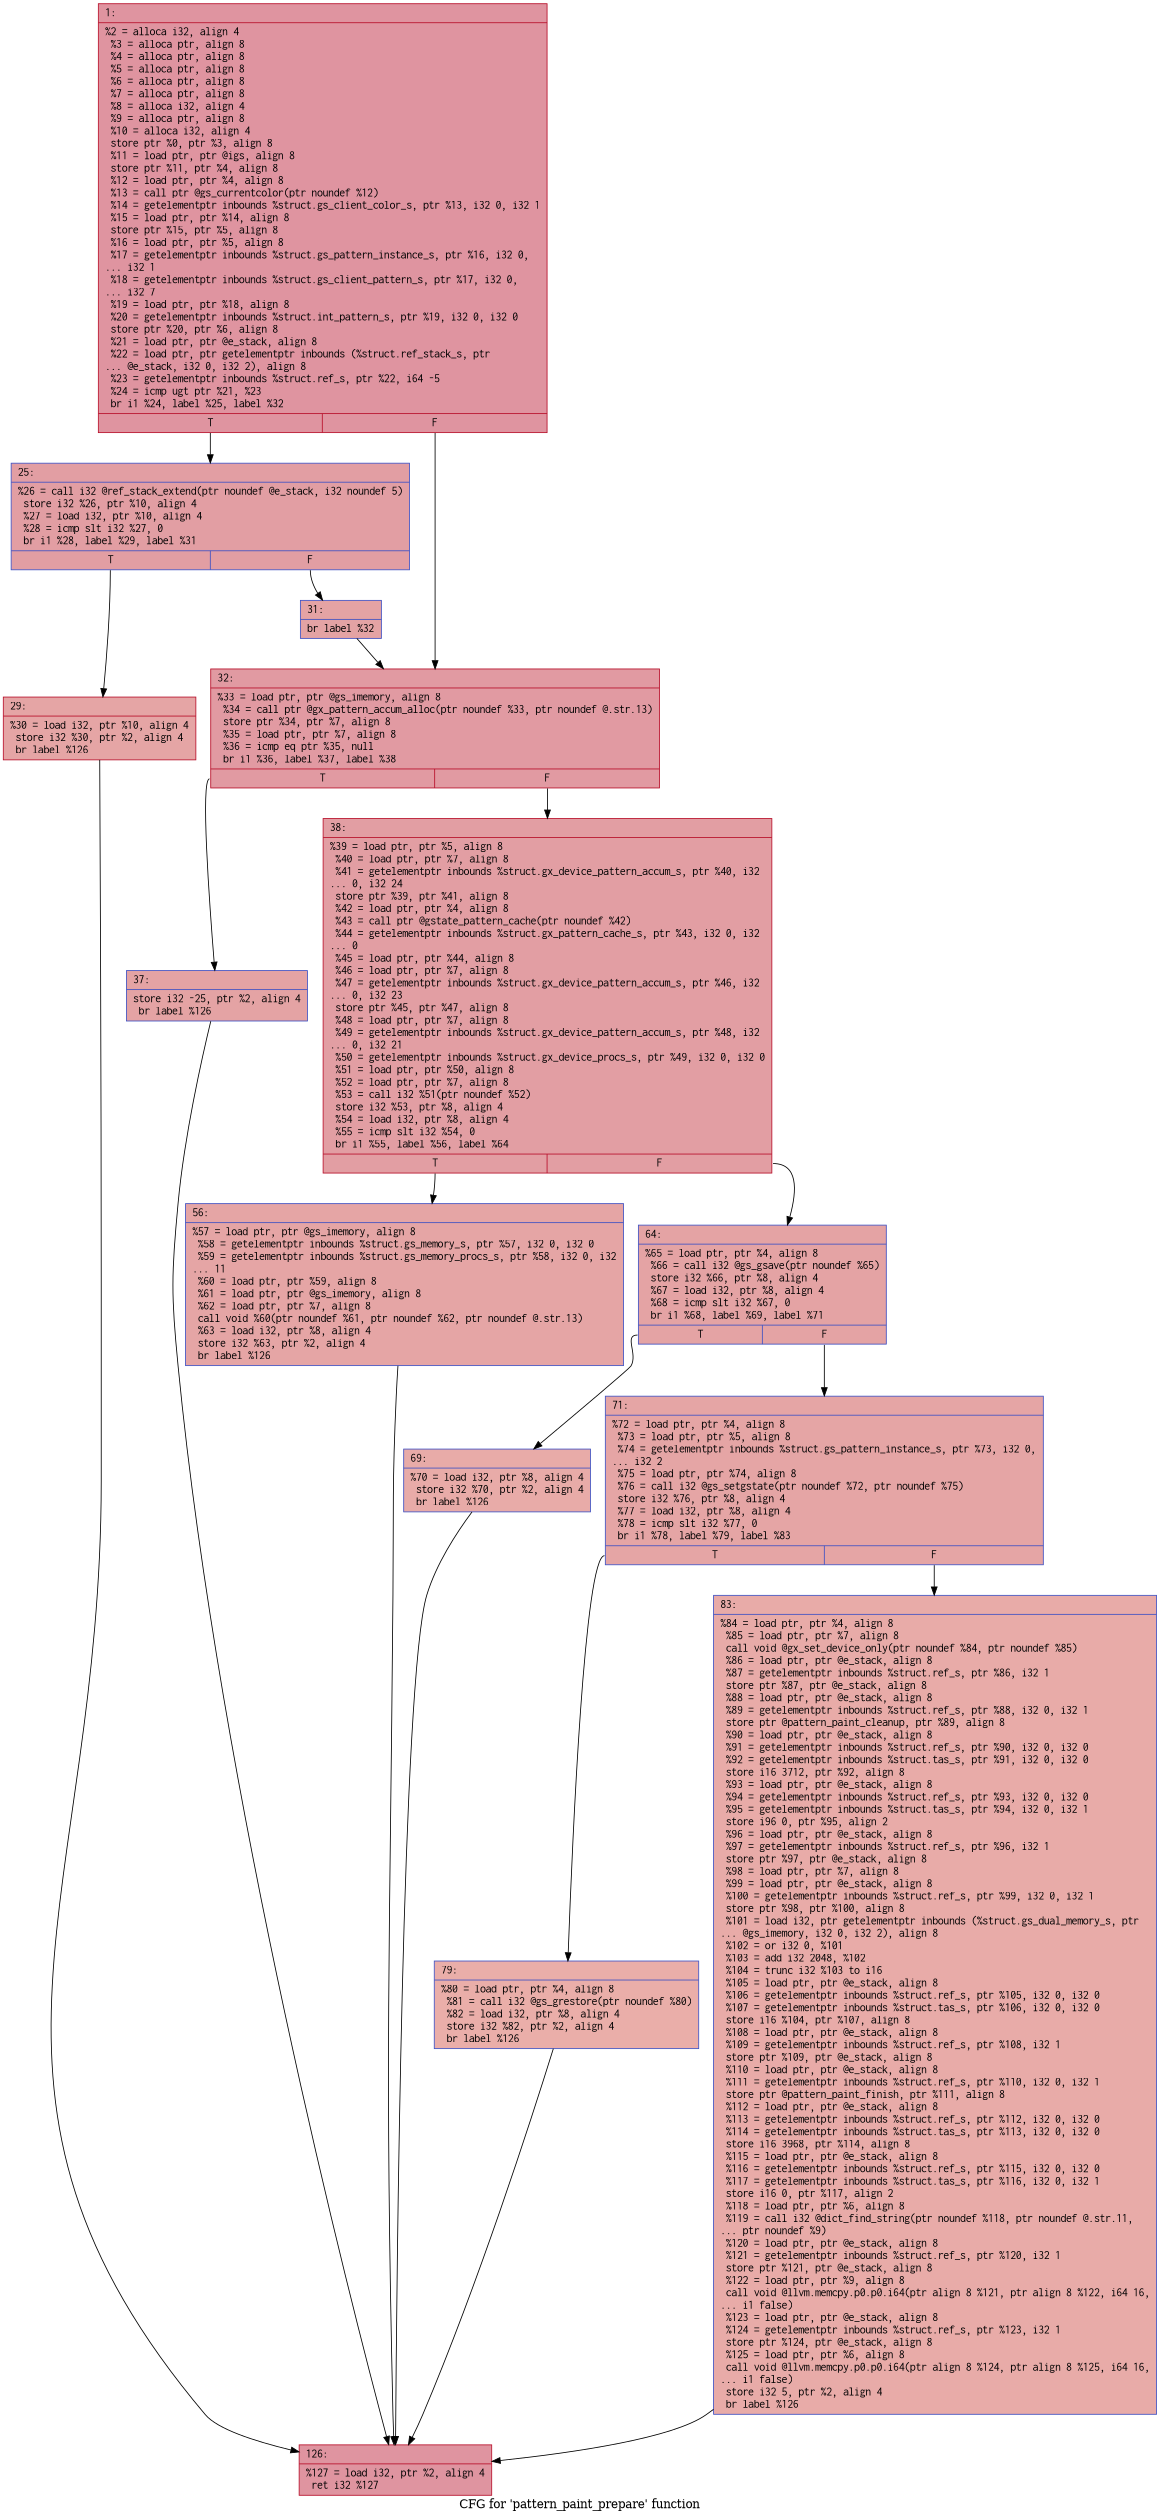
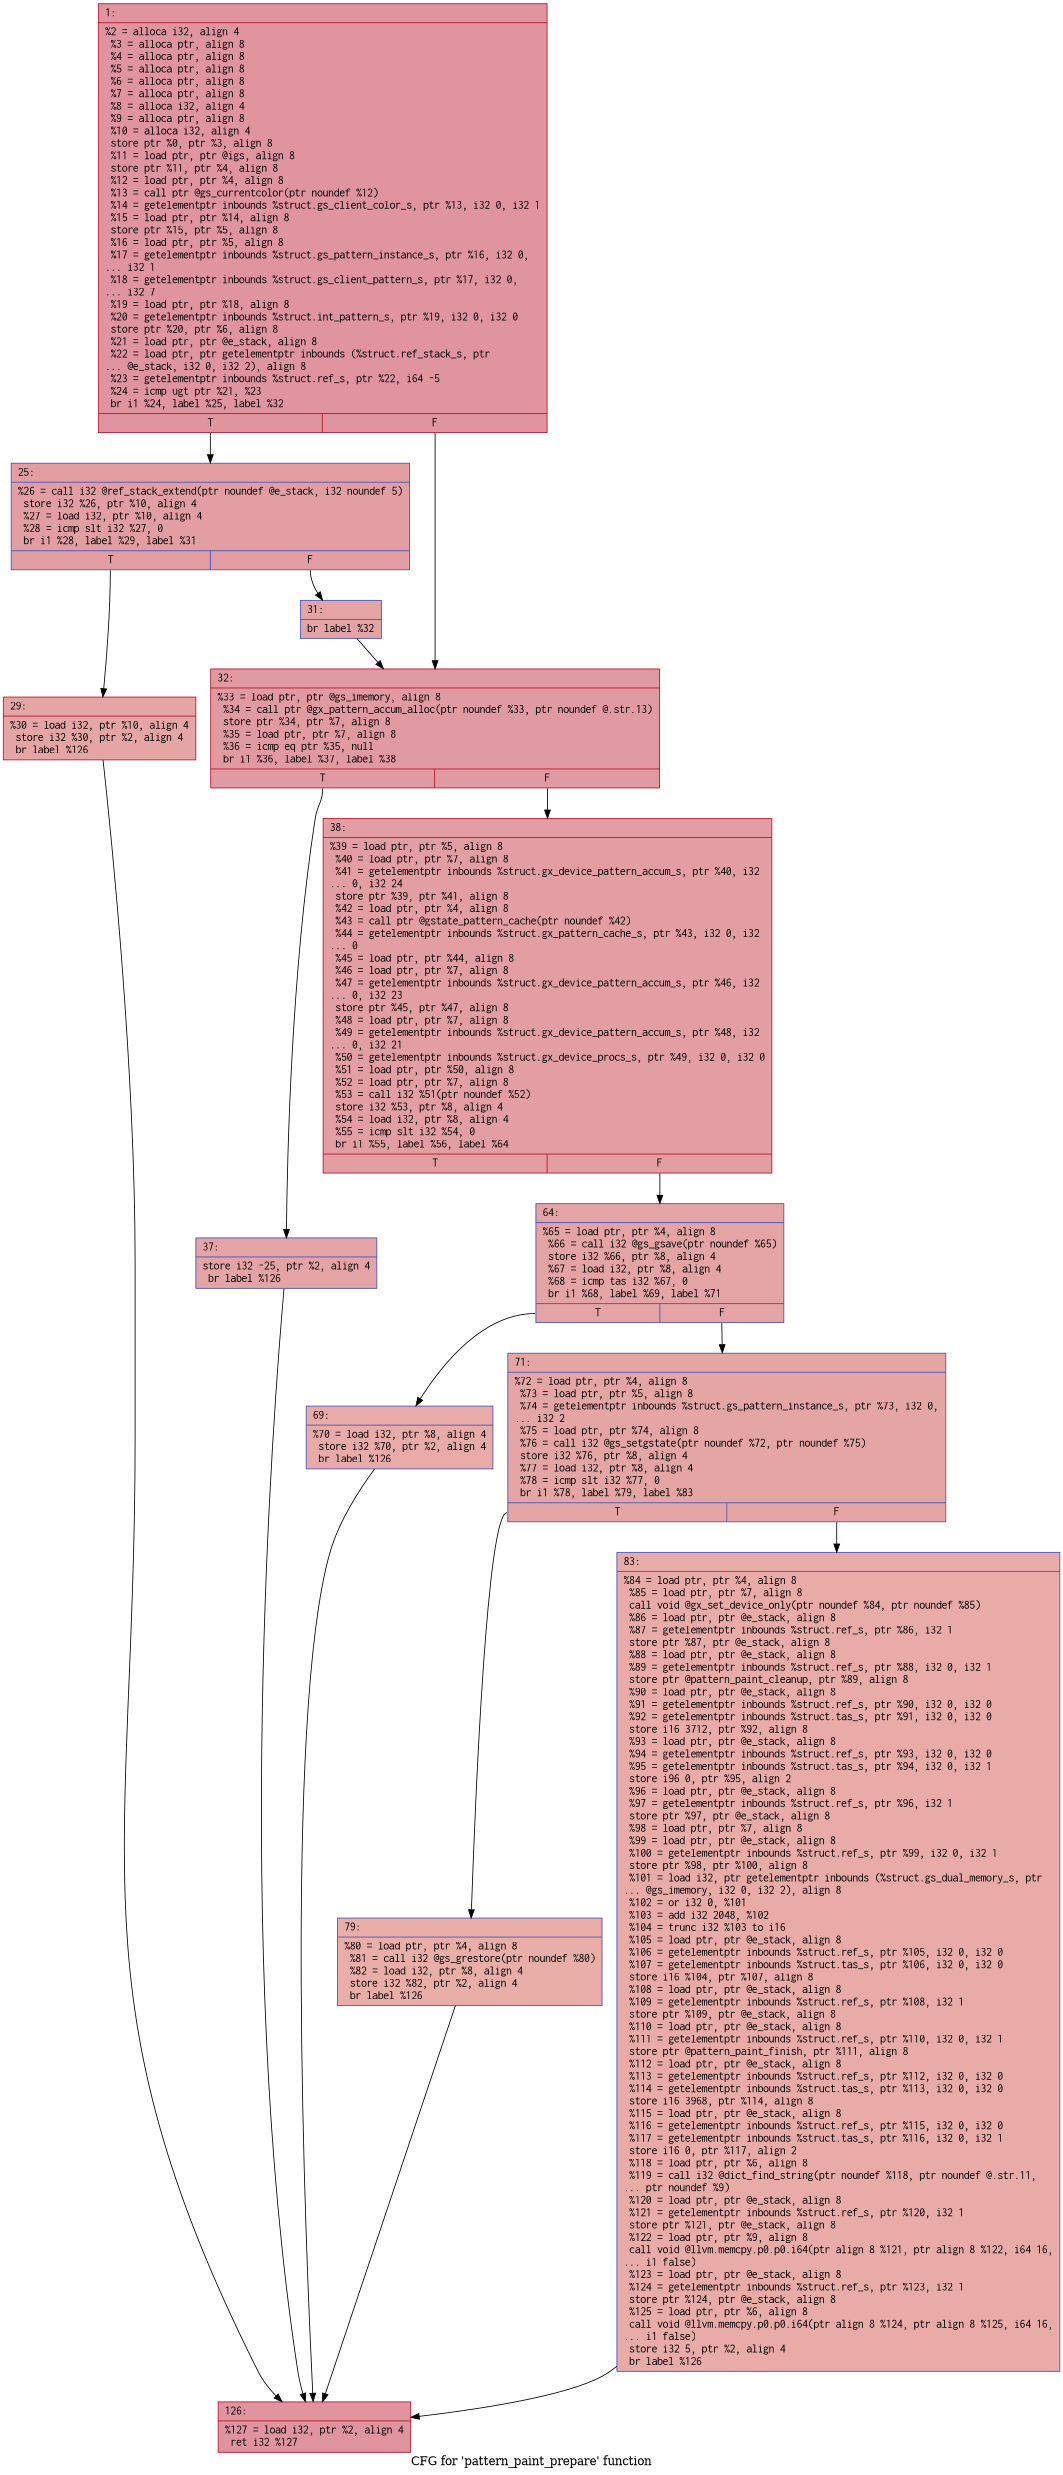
(405, 1285) -> none
(718, 1303) -> (615, 1281)
